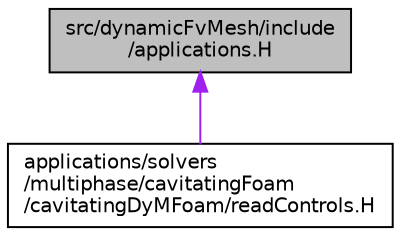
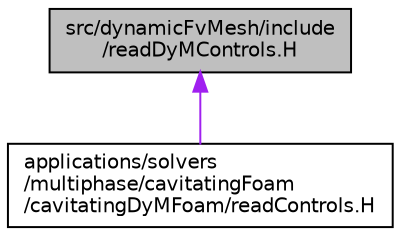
(200, 41) -> (200, 41)
